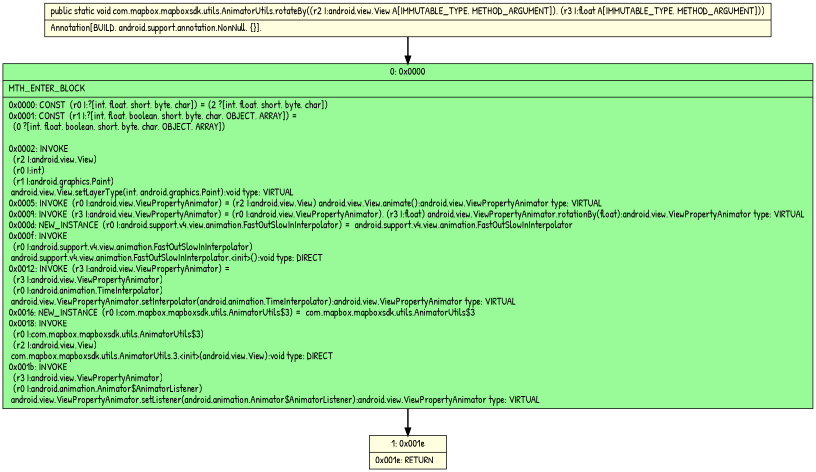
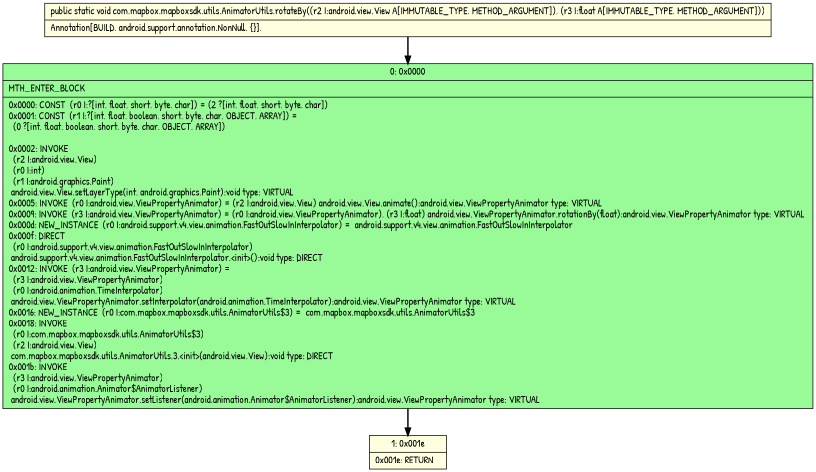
(40, 236) -> (39, 236)
